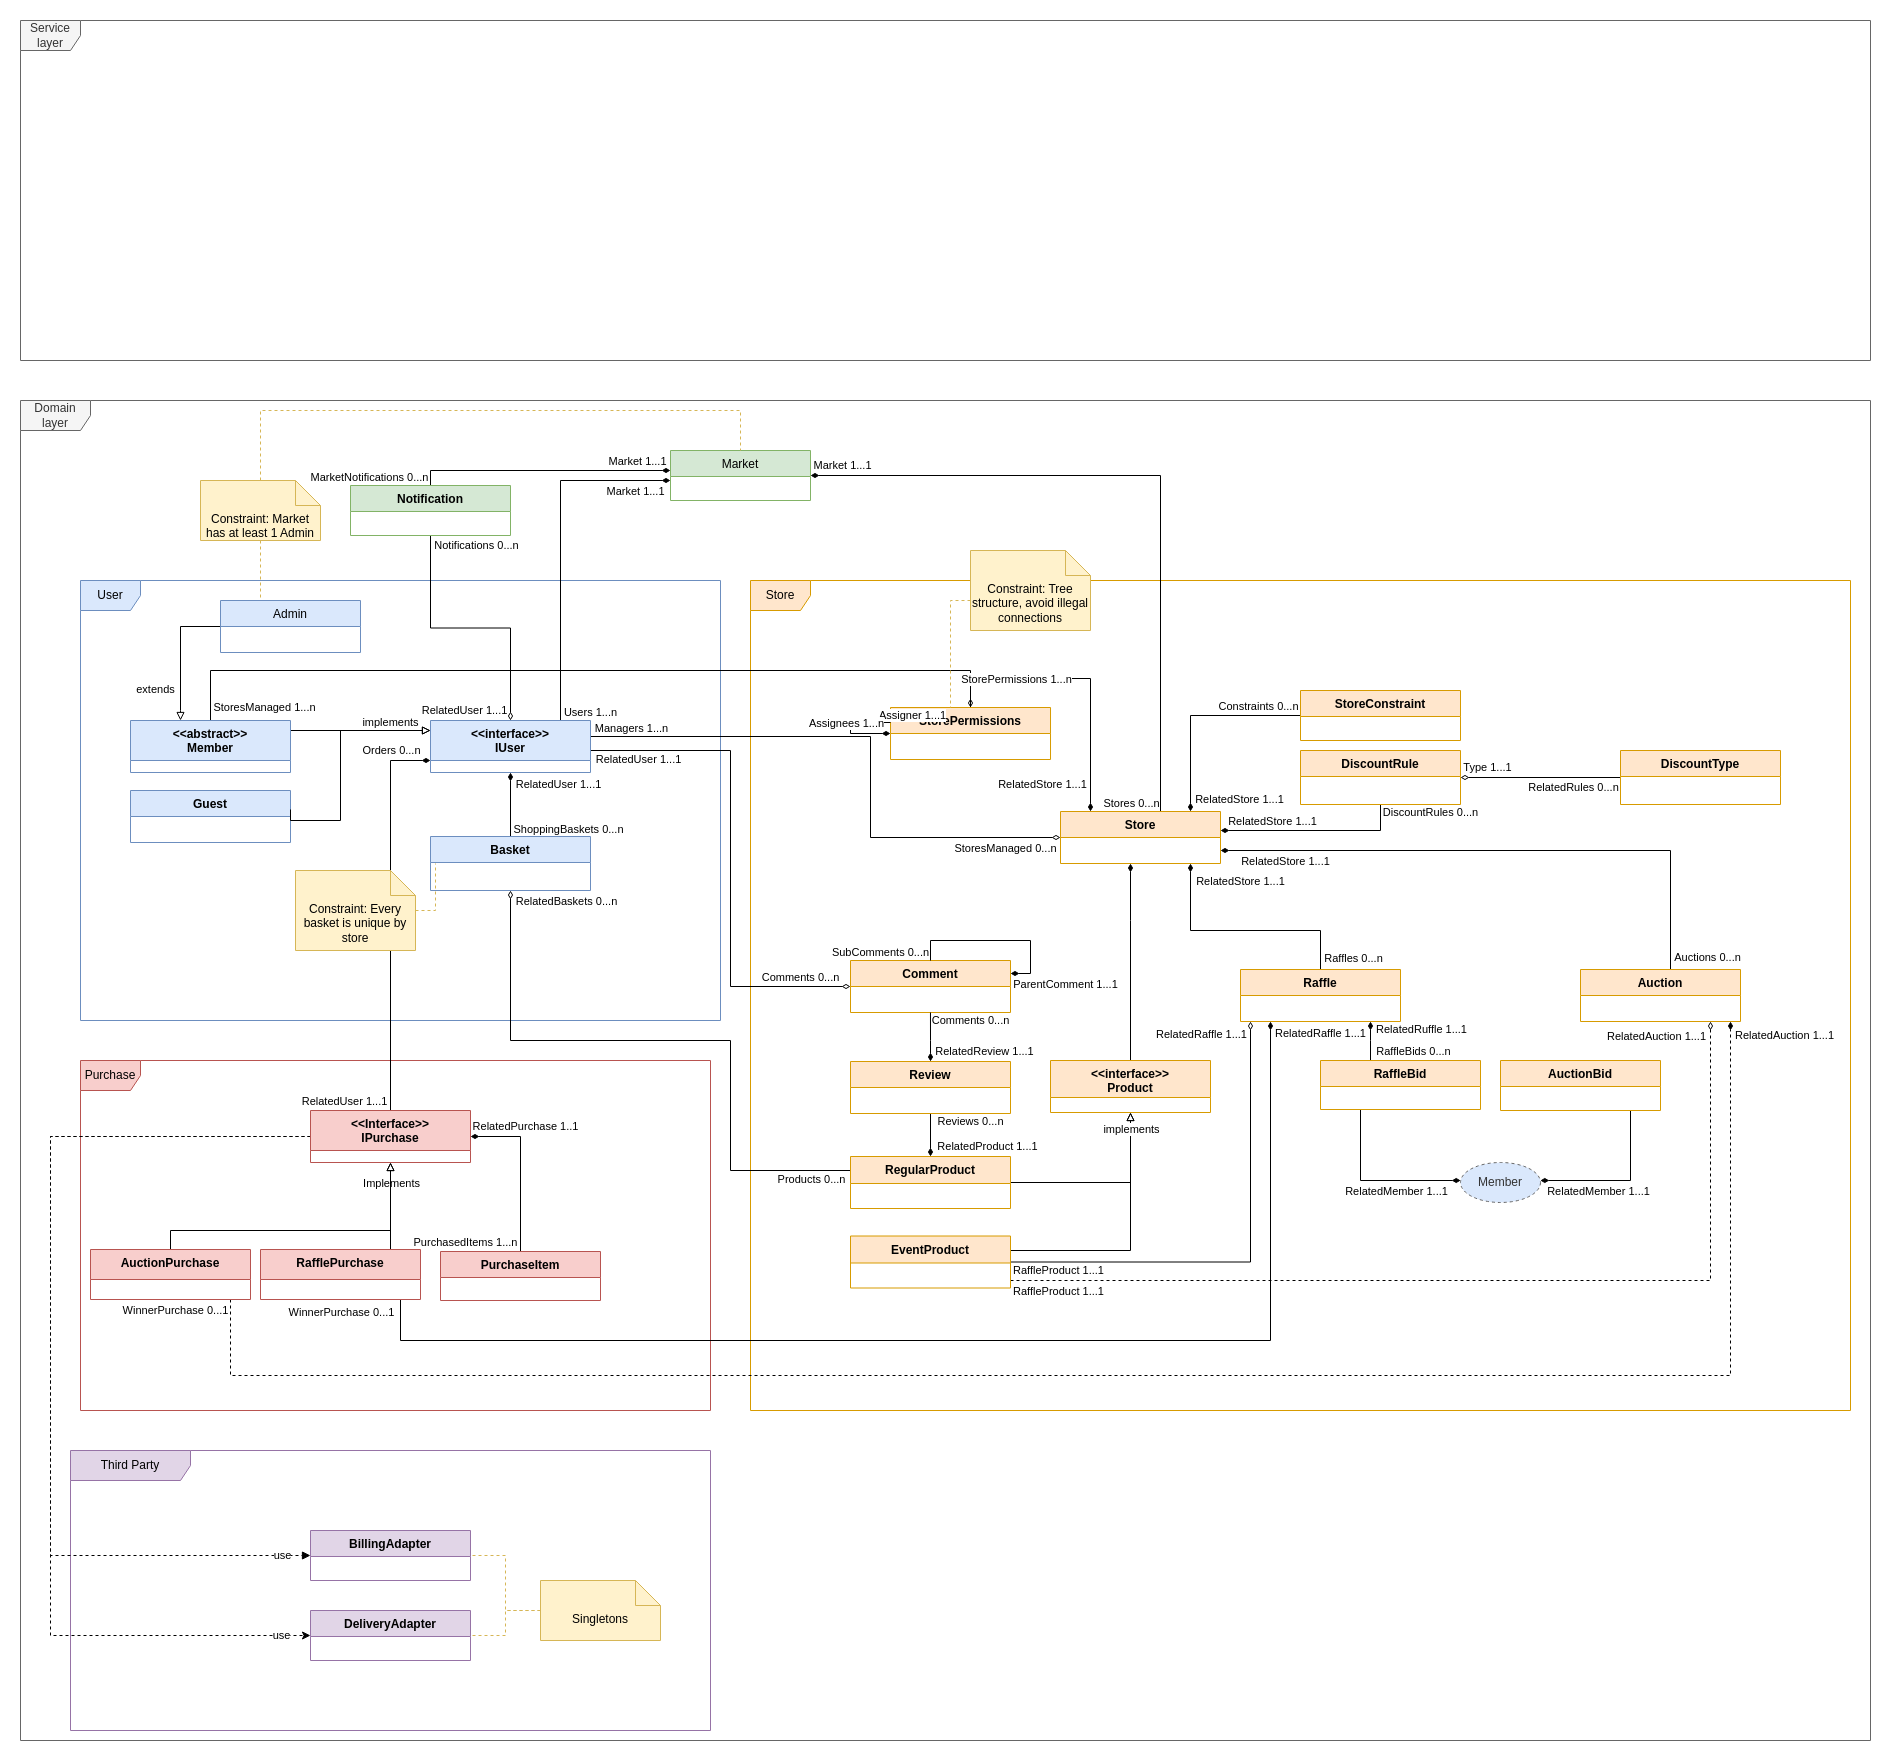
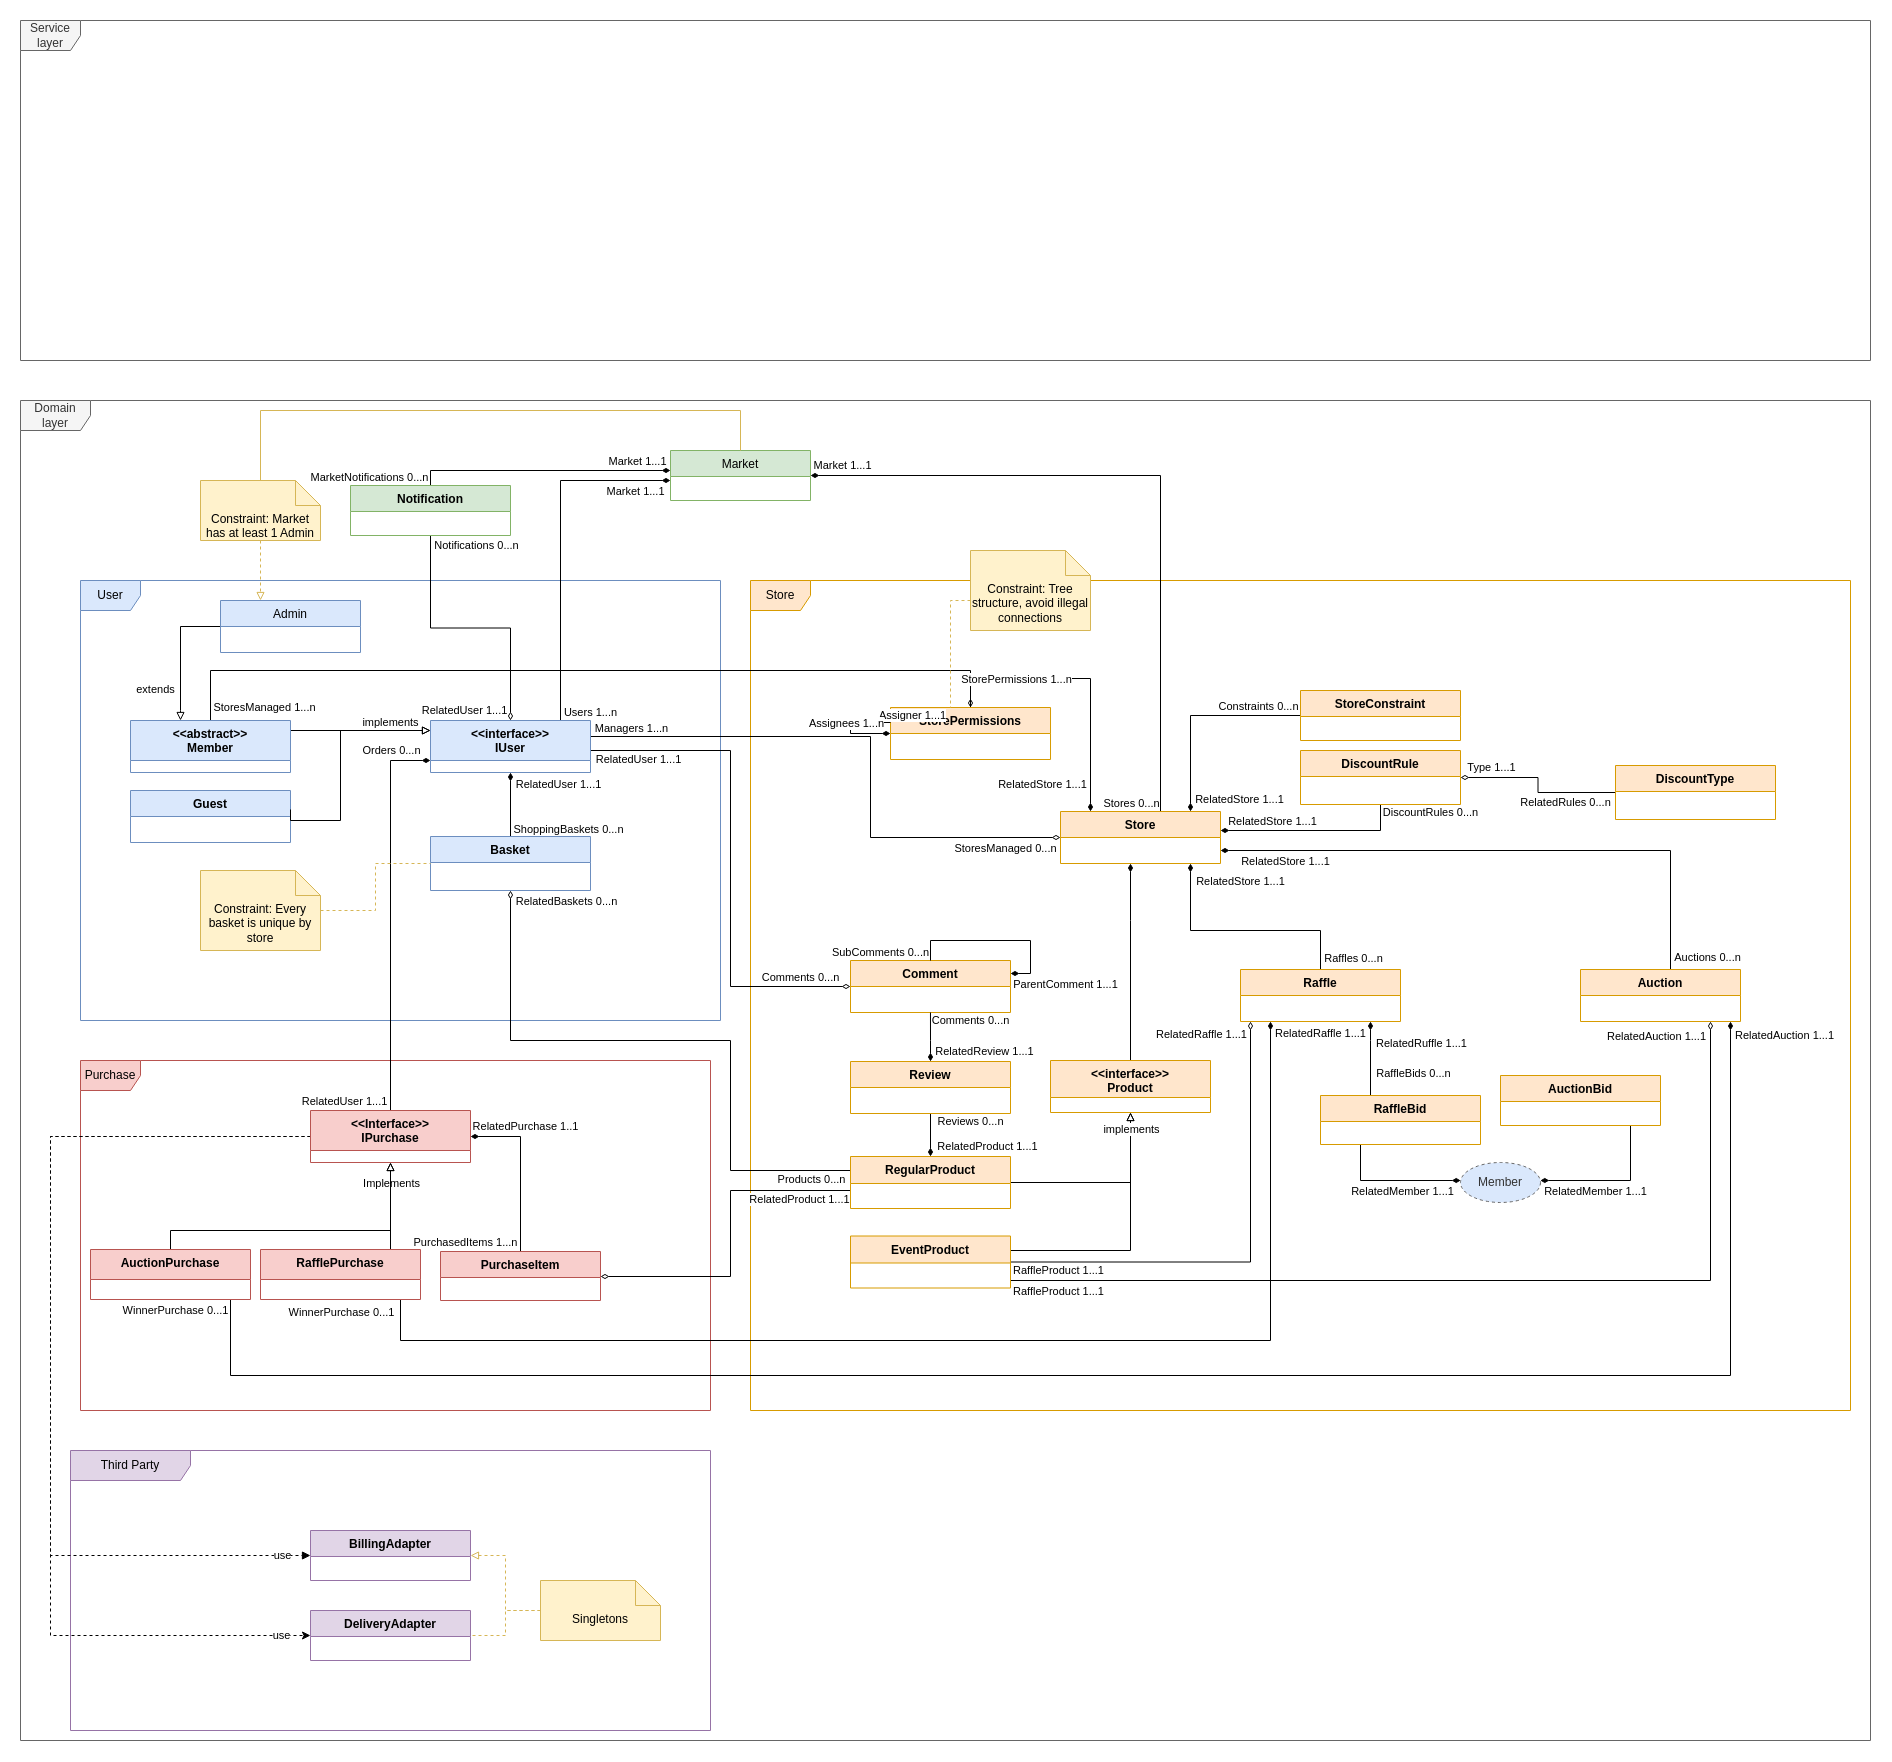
(487, 411) -> (487, 411)
(261, 595) -> (261, 591)
(1701, 778) -> (1696, 793)
(356, 911) -> (261, 911)
(1401, 1085) -> (1401, 1120)
(1581, 1086) -> (1581, 1101)
none -> (731, 1236)
(1486, 1281) -> (1486, 1281)
(1117, 1376) -> (1117, 1376)
(477, 1556) -> (480, 1556)
